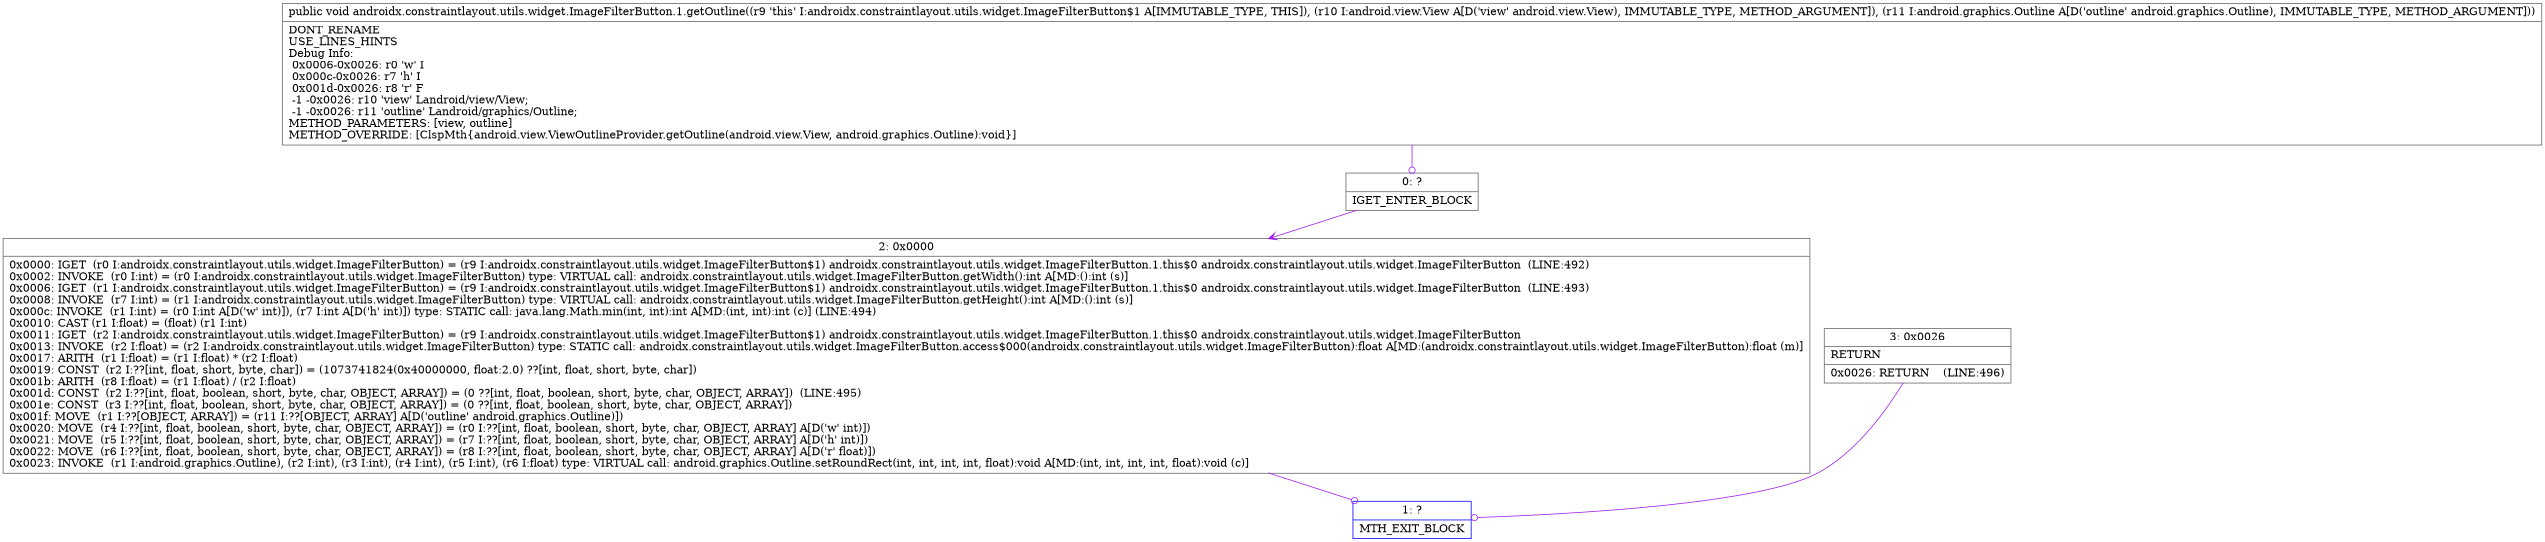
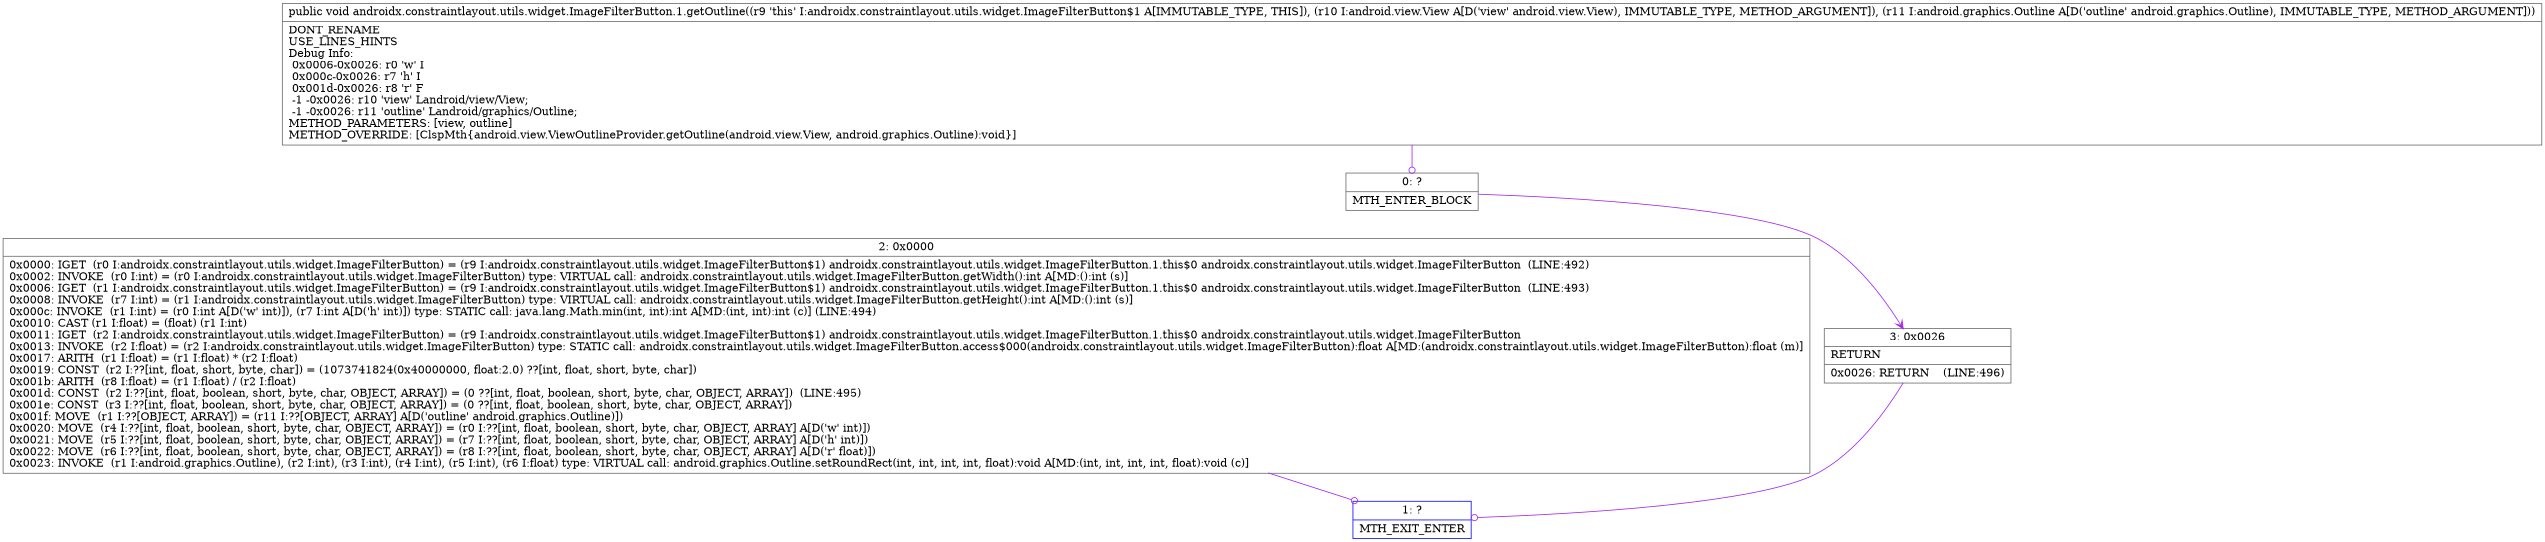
(1412, 201) -> (1412, 201)
(1317, 223) -> (1708, 212)
(1412, 529) -> (1412, 529)
